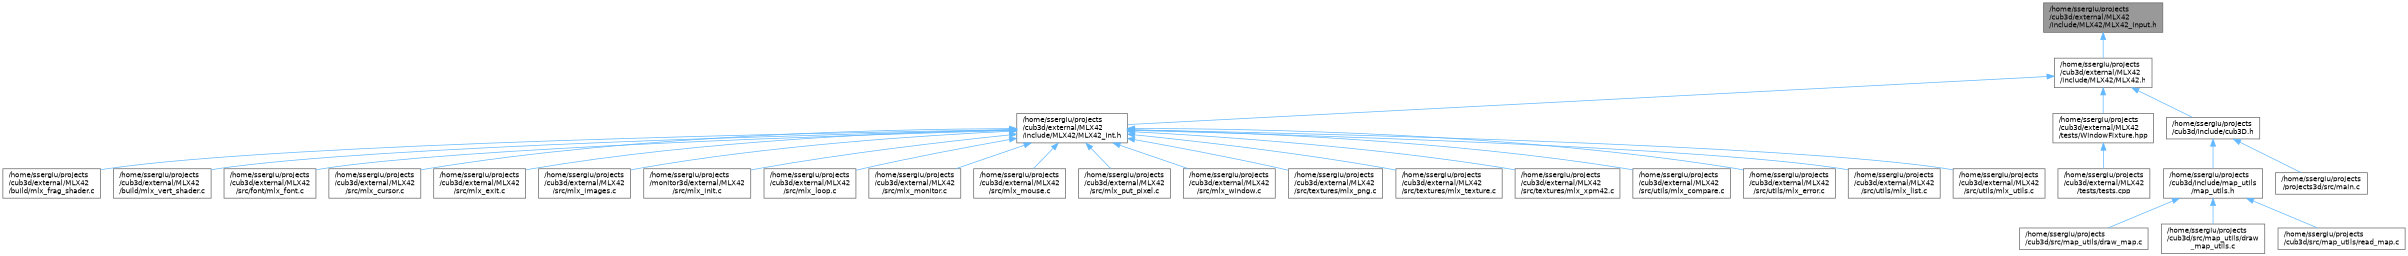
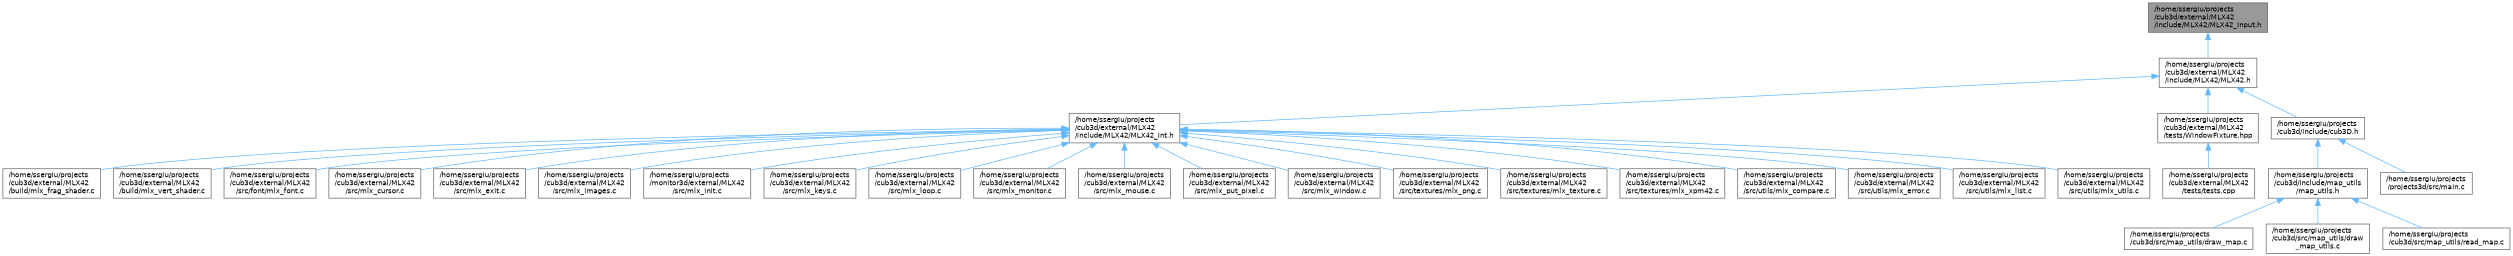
none -> (810, 183)
